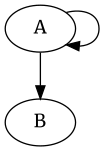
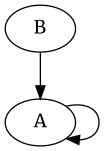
(40, 69) -> (40, 69)
